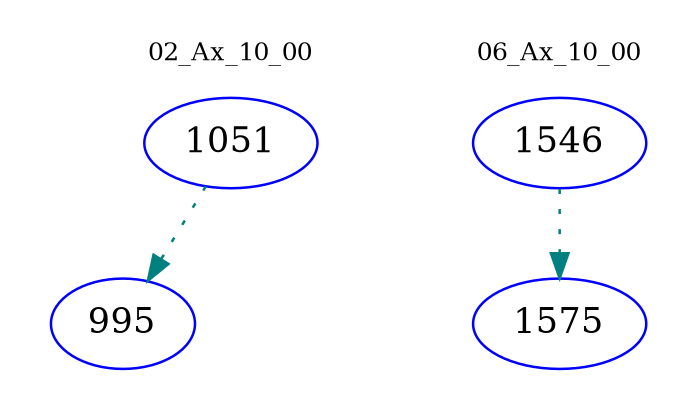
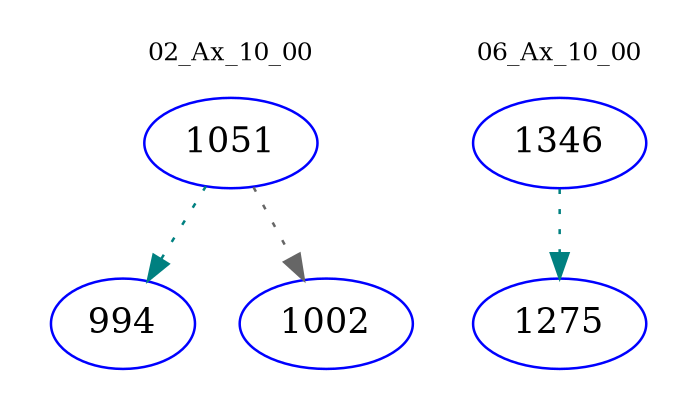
(560, 143) -> (560, 143)
(123, 324) -> (123, 324)
none -> (326, 324)
(560, 324) -> (560, 324)
